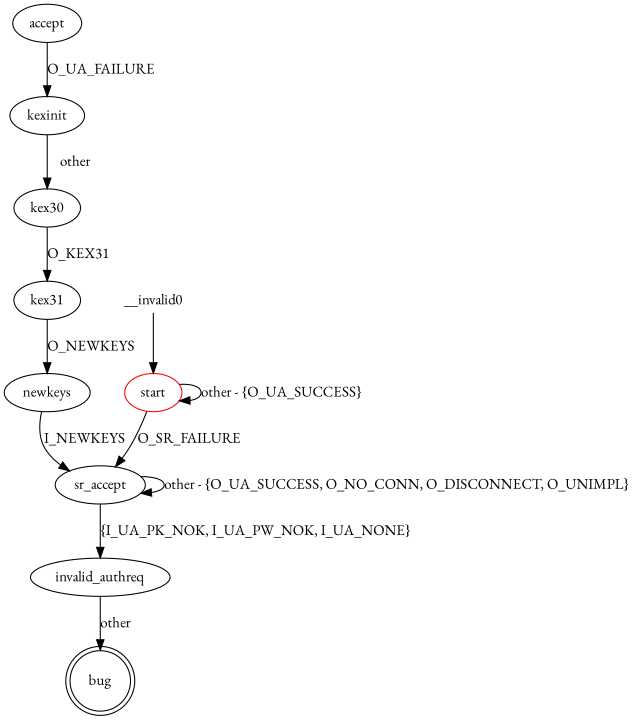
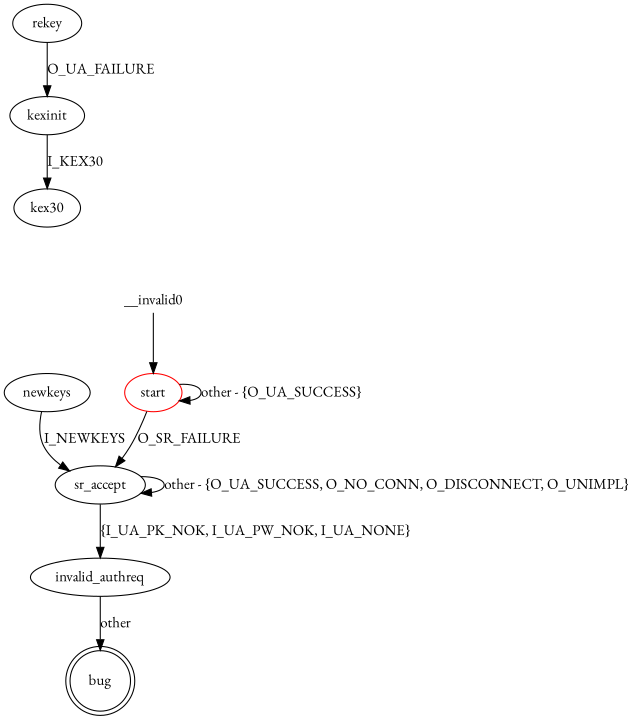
(47, 23) -> (47, 23)
(75, 162) -> (75, 162)
(47, 300) -> none
